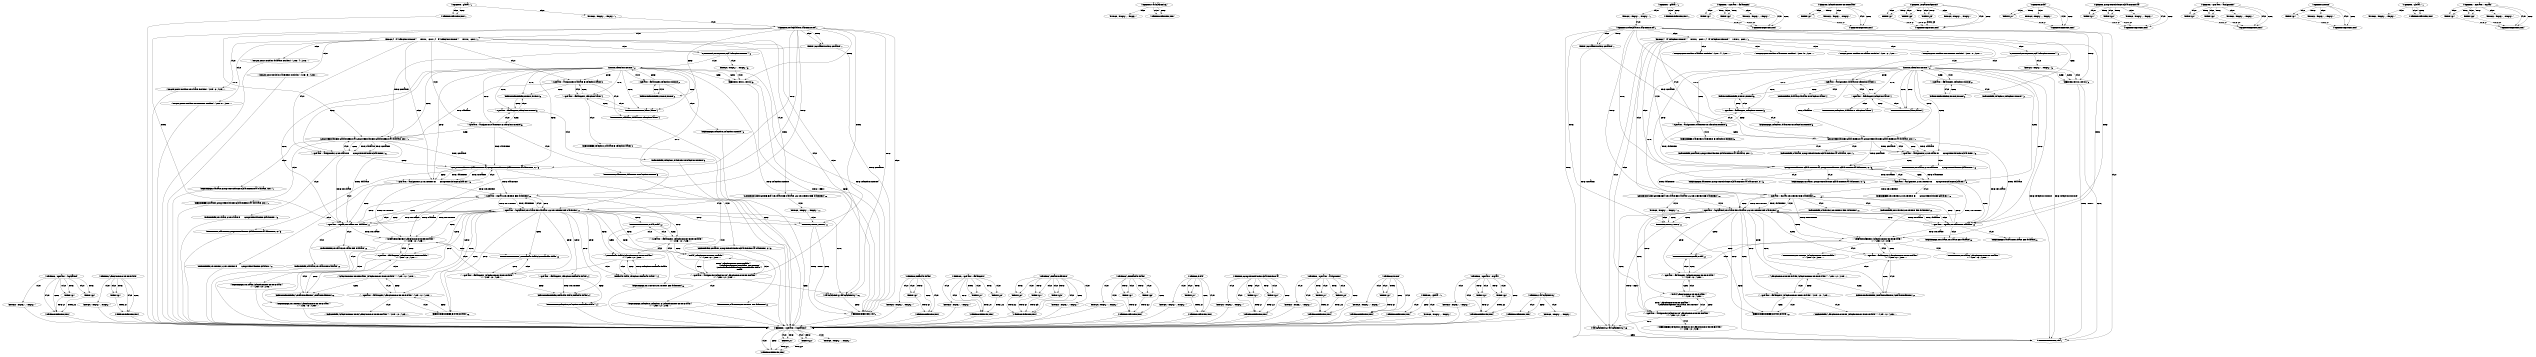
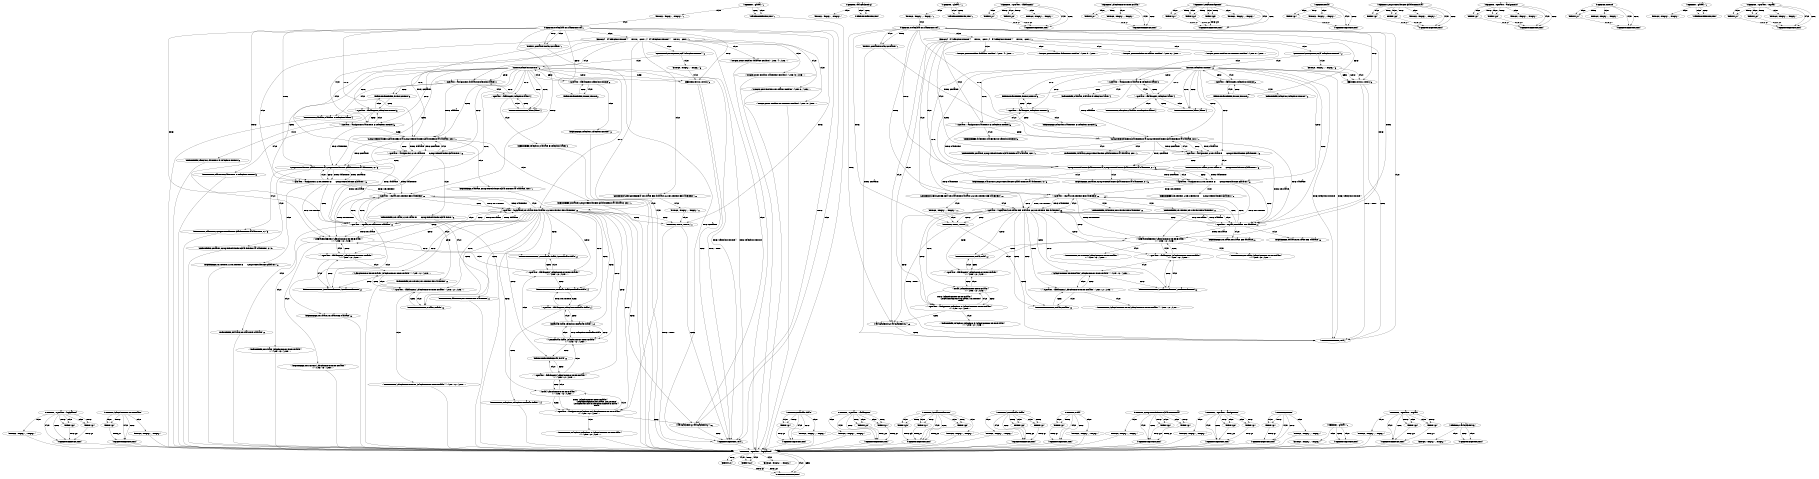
none -> (572, 297)
none -> (571, 315)
none -> (565, 317)
